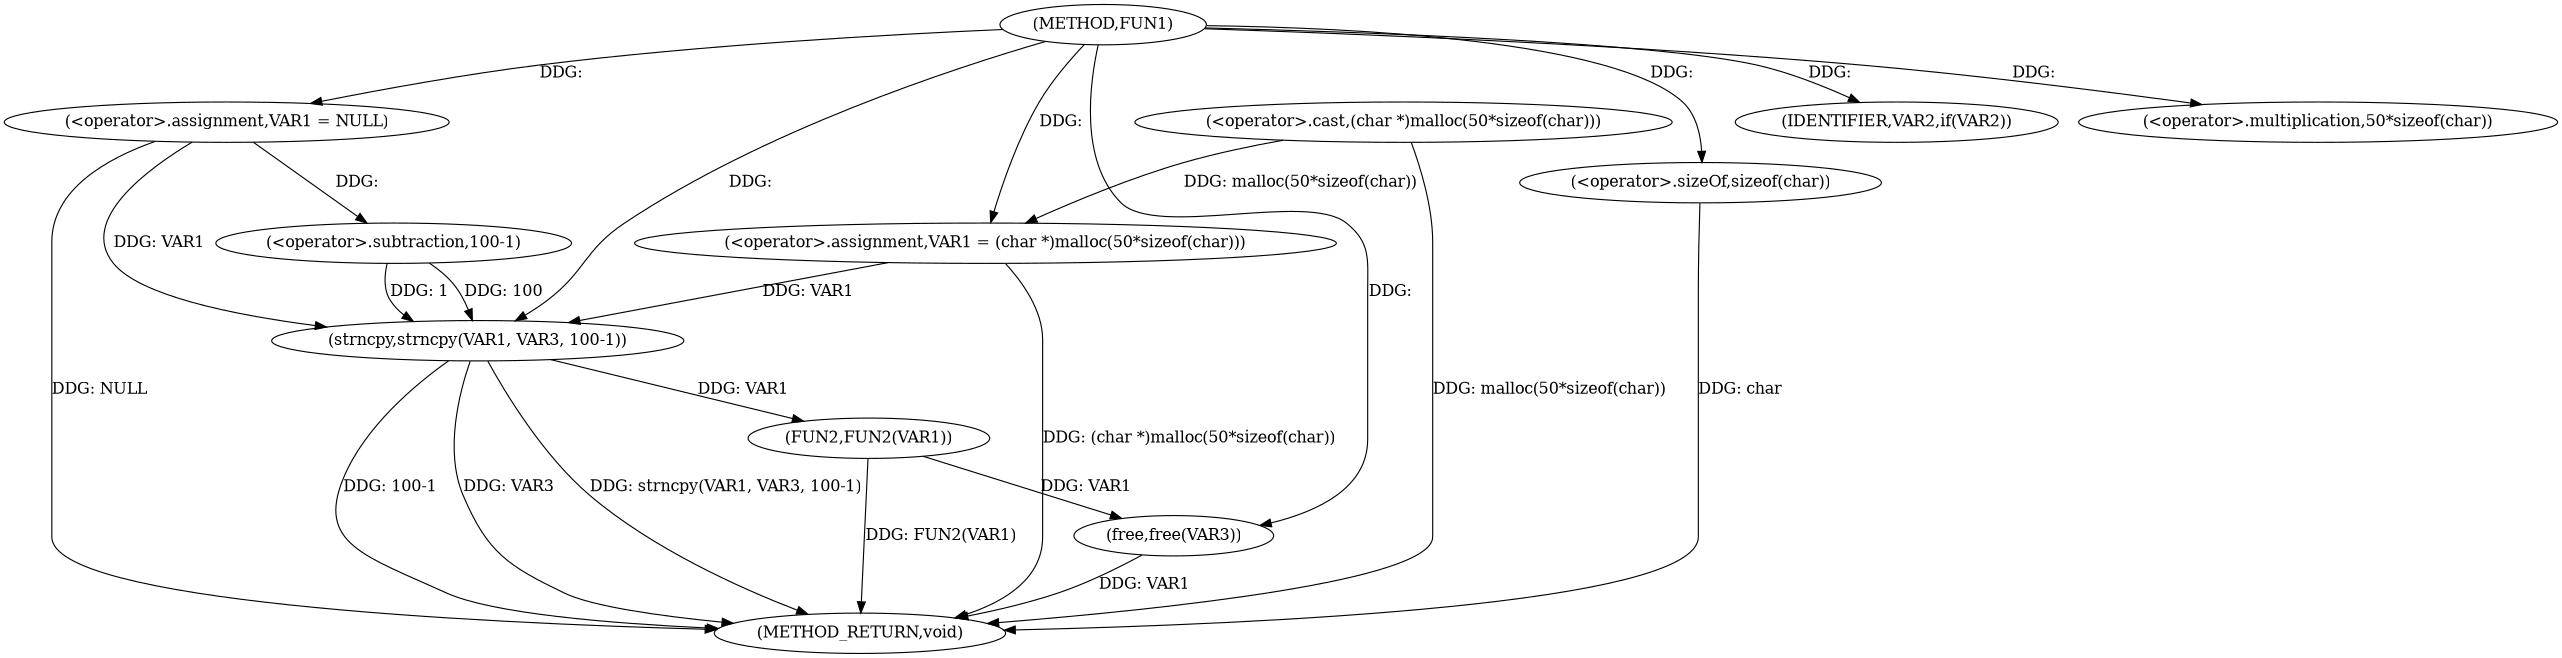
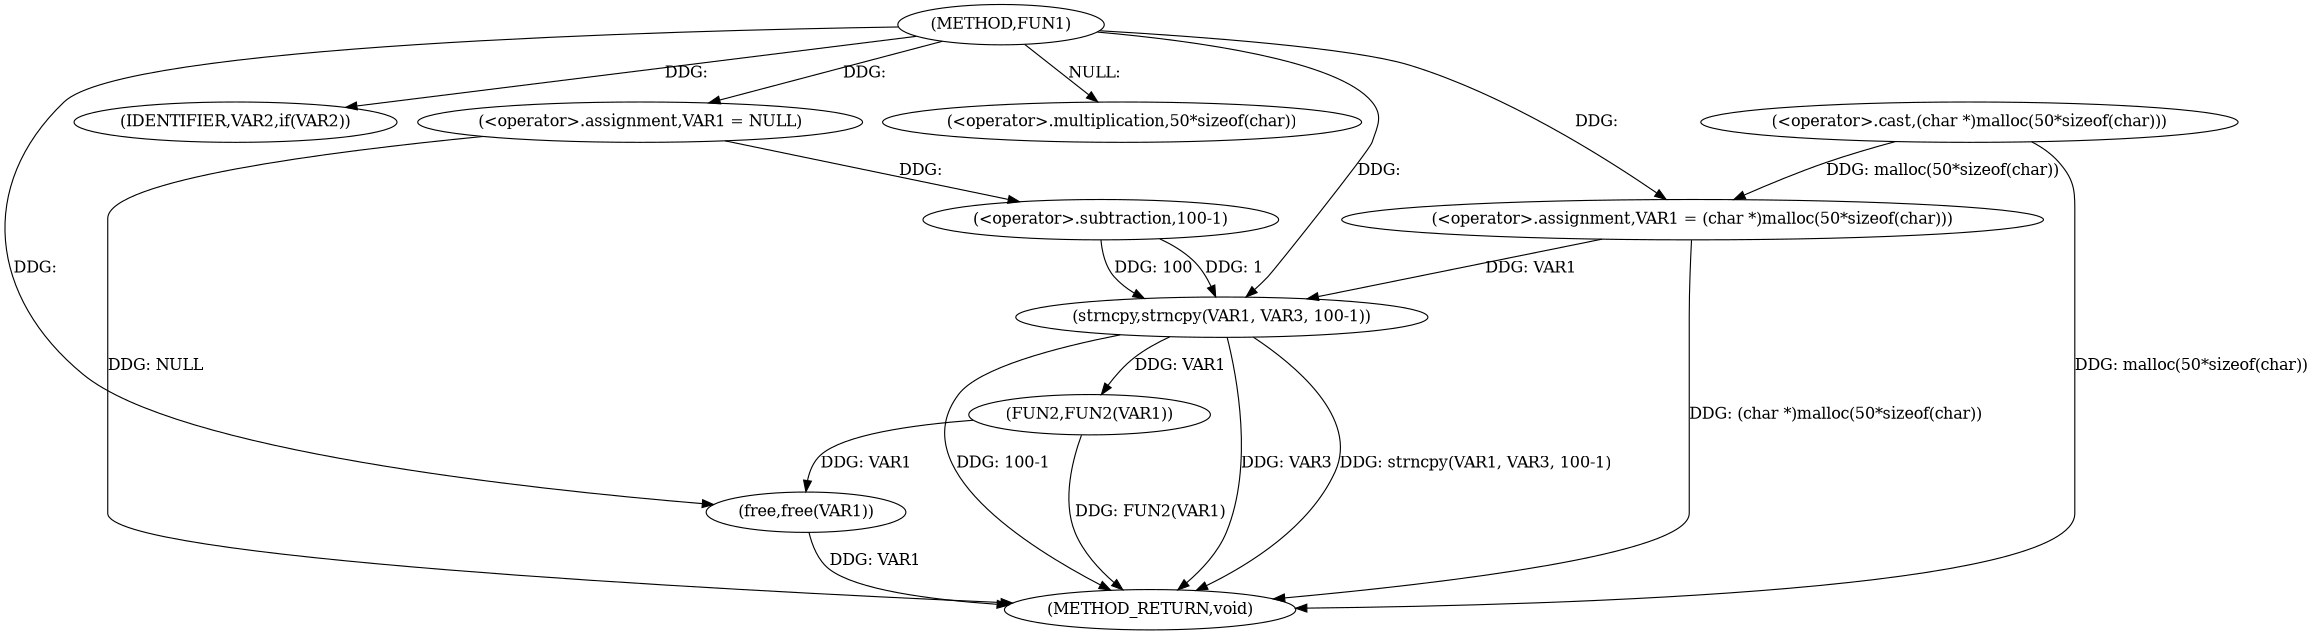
(2036, 73) -> (1097, 73)
(1701, 183) -> none
(134, 279) -> none
(1174, 536) -> (806, 512)
